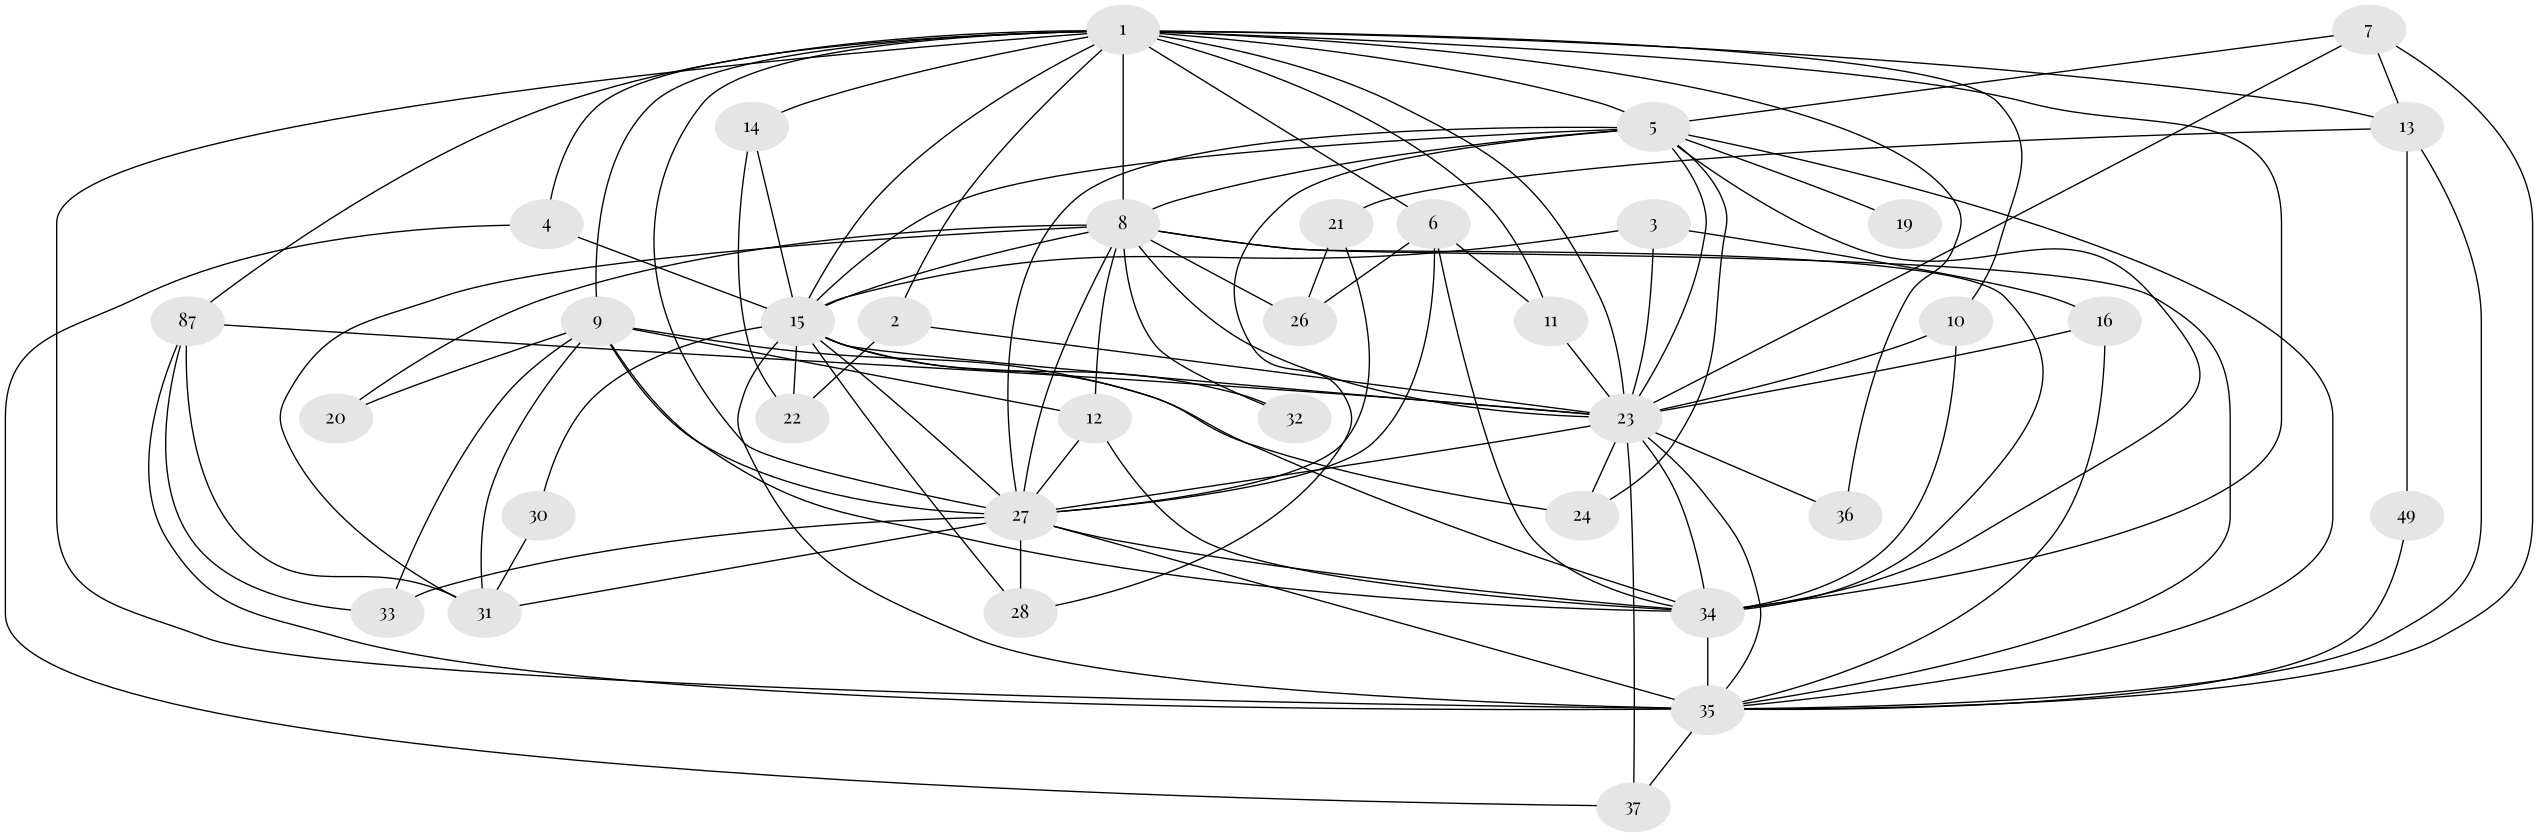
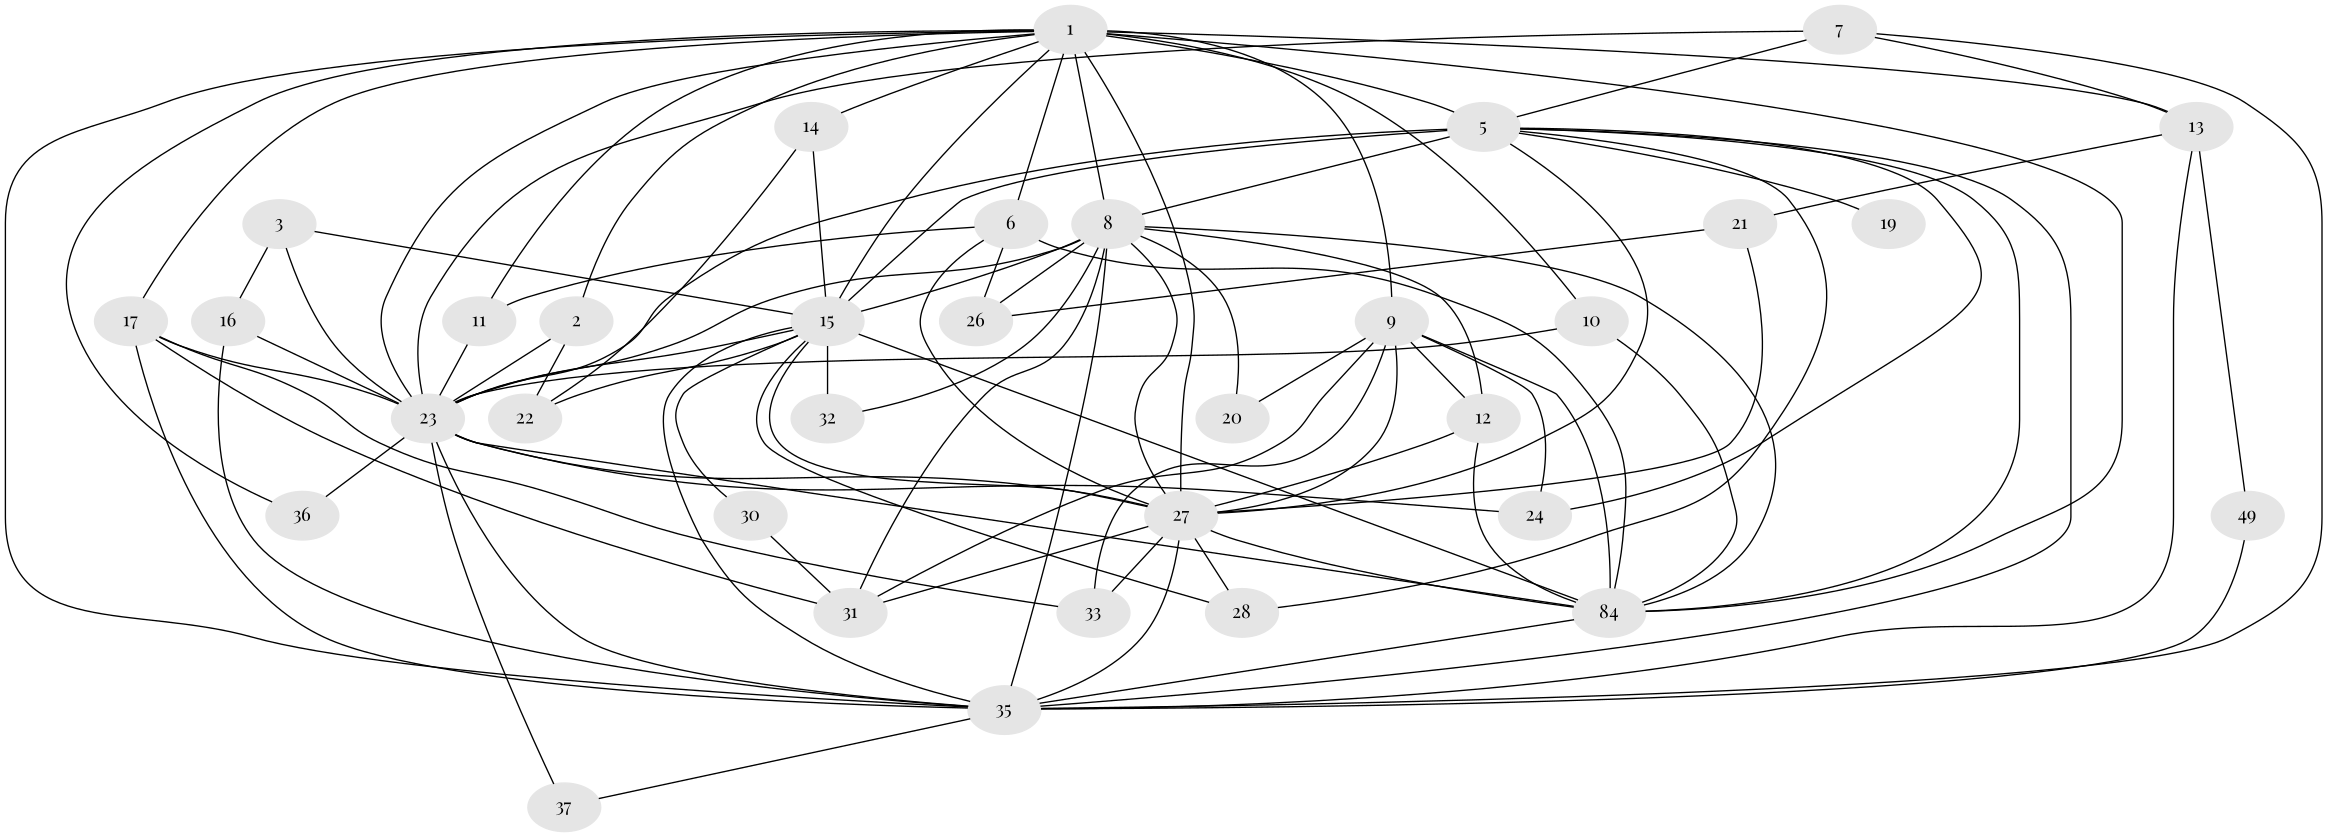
(547, 224) -> none
(188, 321) -> (131, 321)
(1708, 613) -> (1609, 613)
